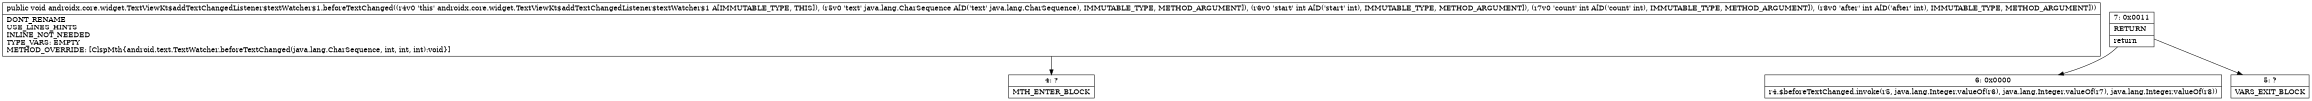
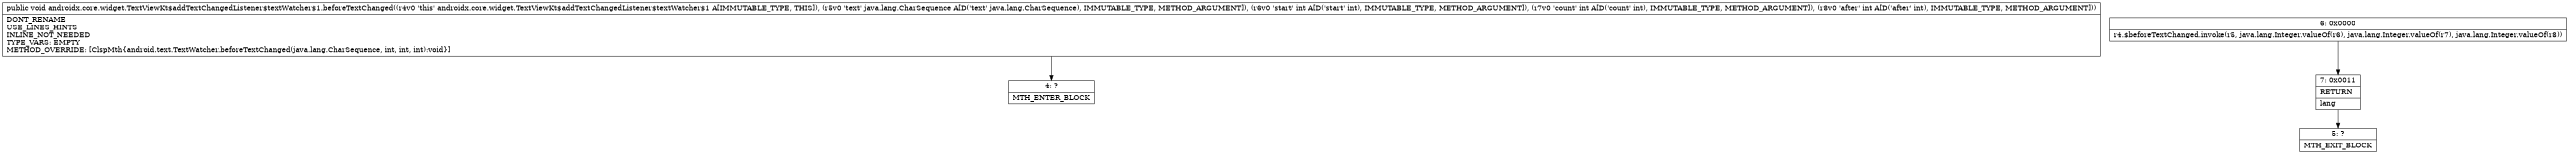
(2125, 41) -> (2328, 104)
(2092, 63) -> (2338, 55)
(2270, 92) -> (2338, 145)
